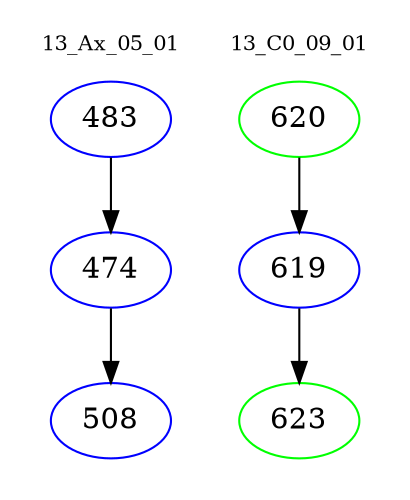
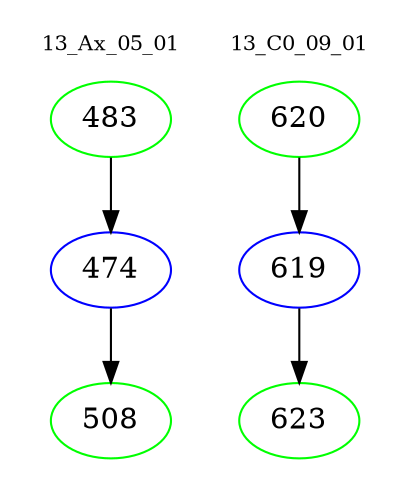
(111, 119) -> (111, 119)
(111, 421) -> (111, 421)
